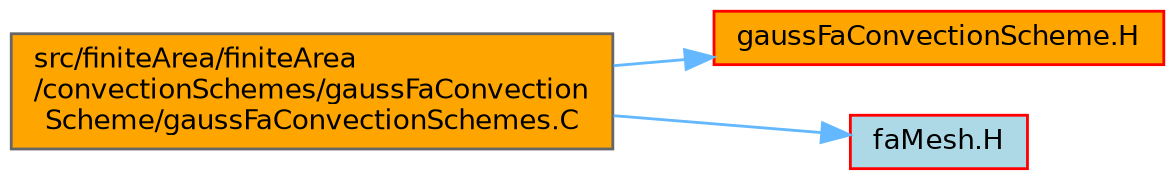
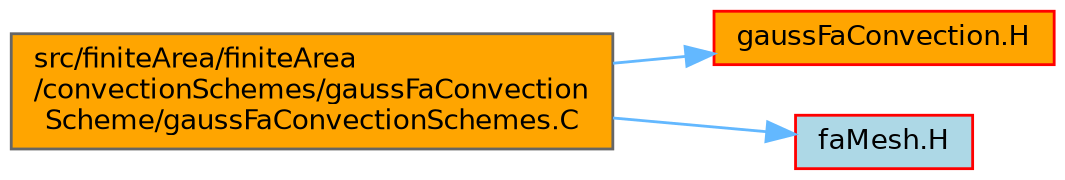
(939, 38) -> (884, 38)
